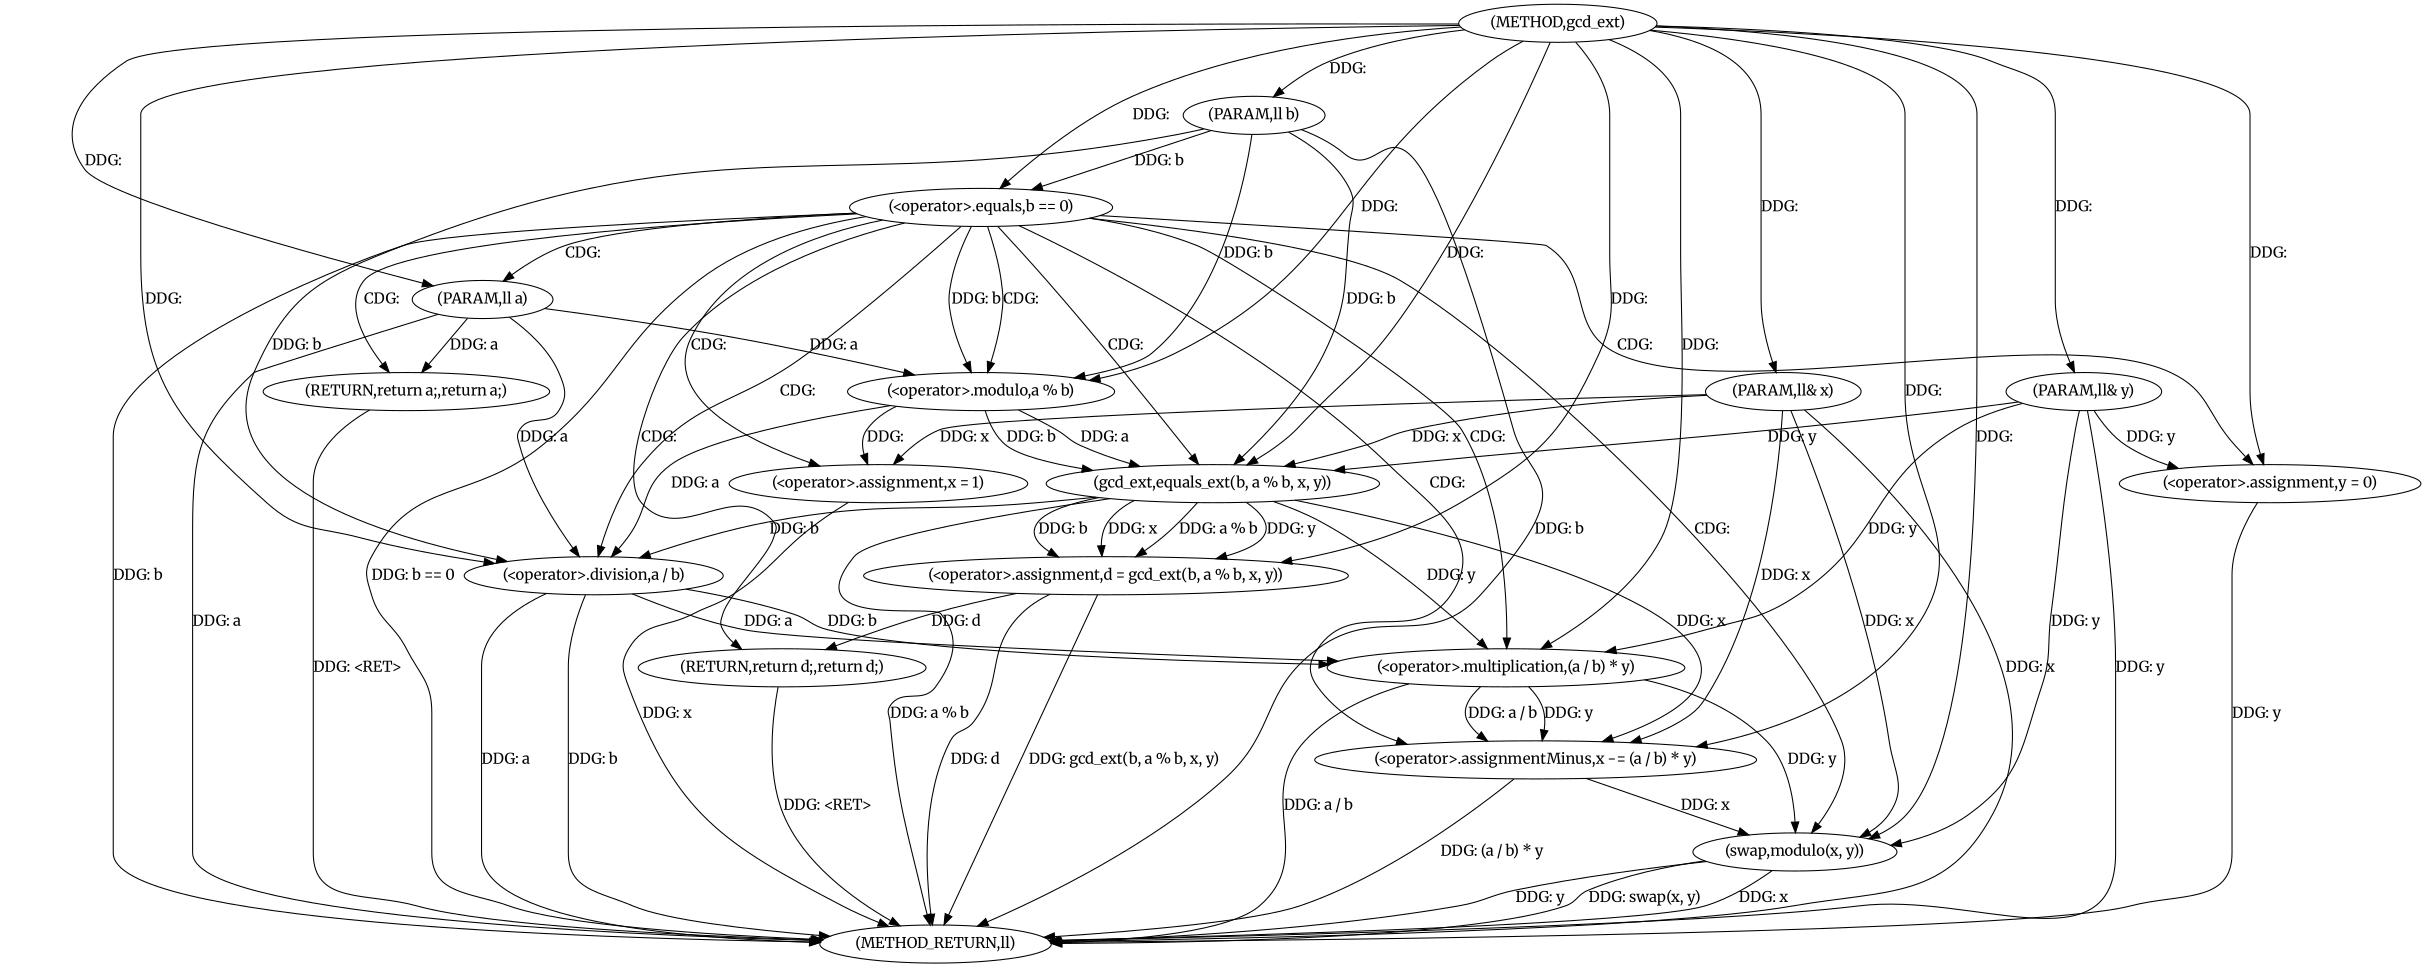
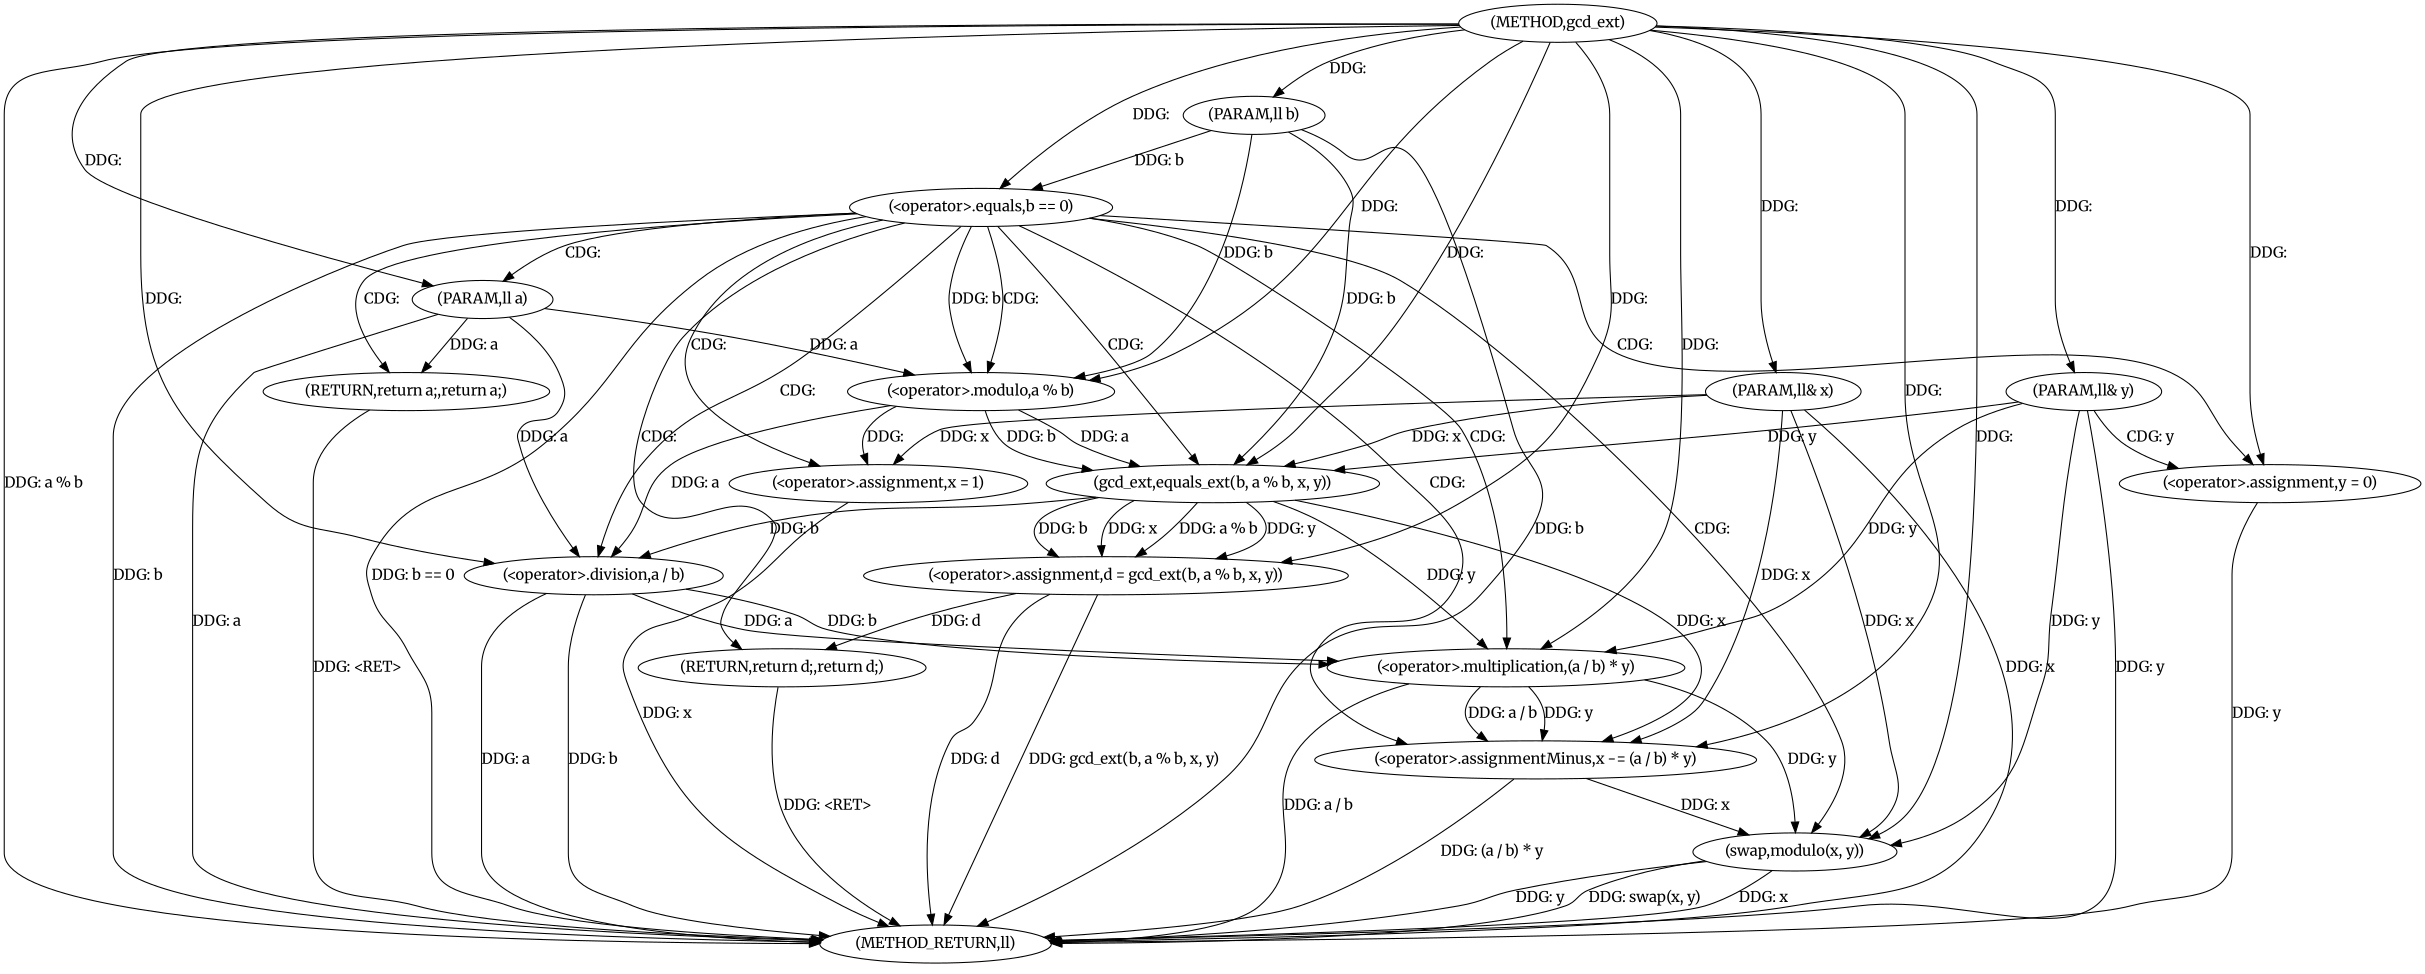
(527, 204) -> none
(2151, 438) -> (2151, 438)
(909, 611) -> (4, 154)
